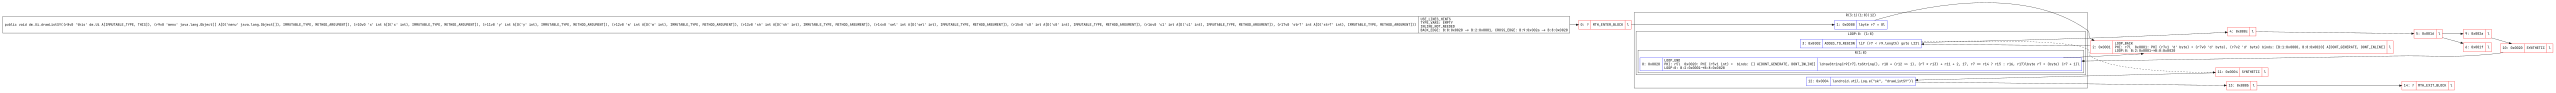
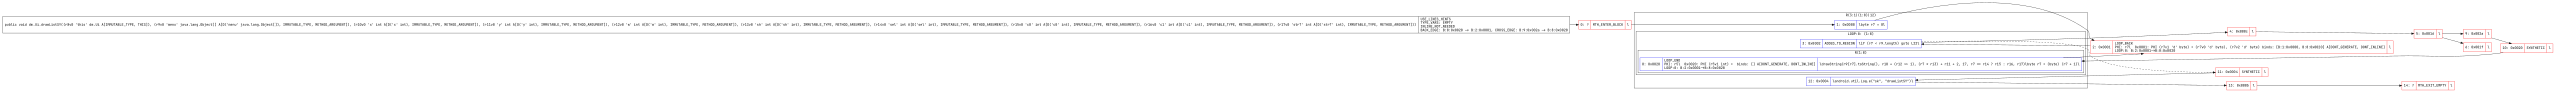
(2432, 85) -> (2432, 85)
